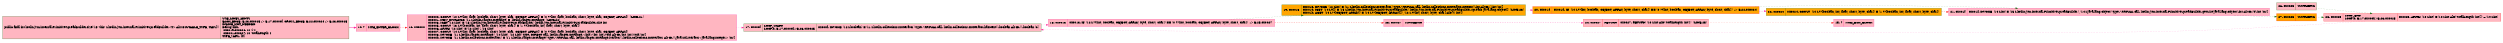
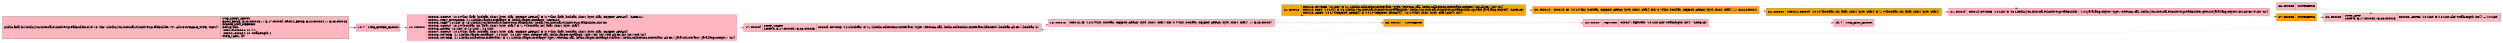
(2319, 17) -> (2319, 17)
(1404, 23) -> (1404, 23)
